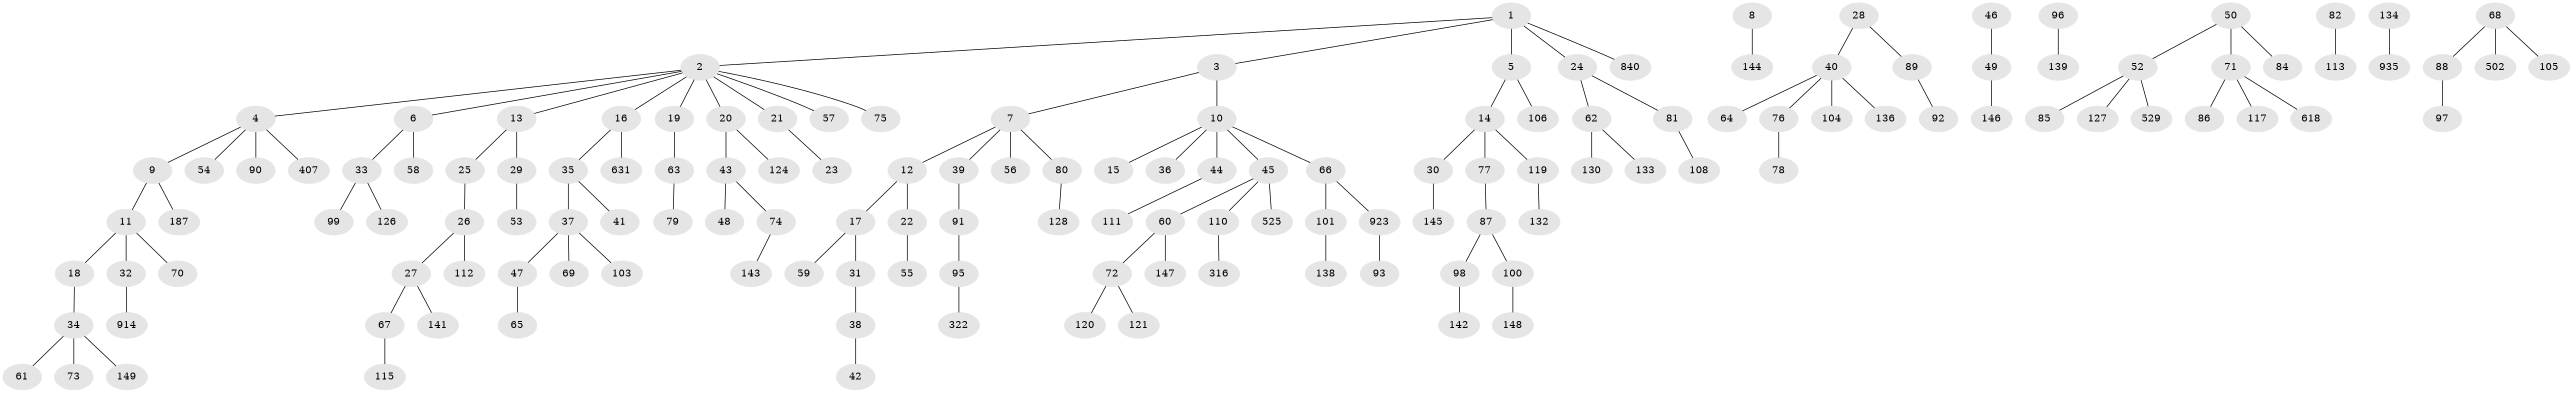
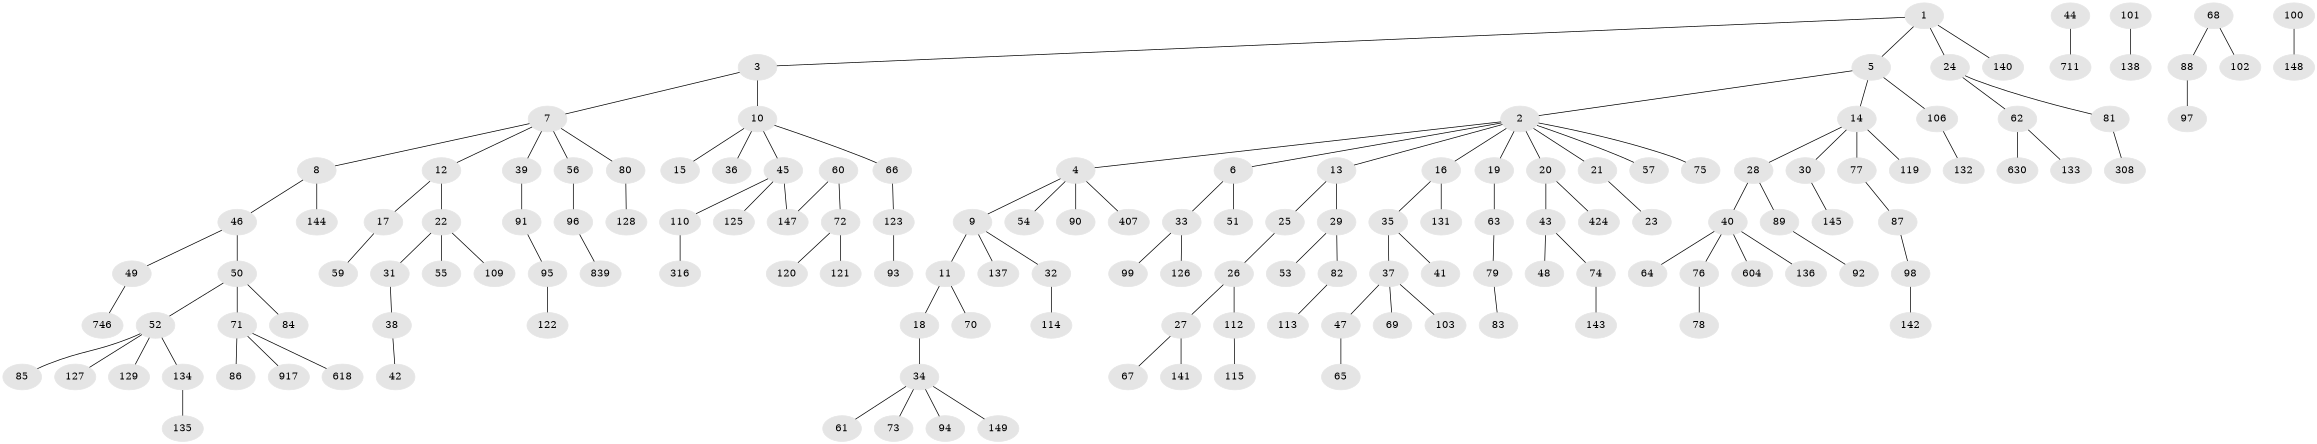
(1106, 42) -> (1696, 93)
(1630, 67) -> (2003, 67)
(2058, 67) -> (601, 274)
(2389, 67) -> (183, 429)
(2495, 67) -> (2240, 67)
(2549, 67) -> none
(1832, 119) -> (1752, 274)
(1992, 119) -> (102, 325)
(2151, 119) -> (129, 377)
(2258, 119) -> (289, 377)
none -> (432, 145)
(1217, 145) -> none
none -> (1805, 145)
(414, 171) -> (1233, 222)
(621, 171) -> (1441, 222)
(779, 171) -> (1599, 222)
(1592, 171) -> (2017, 171)
(1699, 171) -> (2125, 171)
none -> (277, 196)
none -> (573, 196)
(1217, 196) -> (785, 196)
(1326, 196) -> none
(1539, 196) -> (1950, 145)
(179, 222) -> (998, 274)
(1112, 222) -> (2070, 67)
(1272, 222) -> (734, 222)
(1380, 222) -> (894, 222)
(126, 248) -> (1012, 248)
none -> (237, 248)
(856, 248) -> (416, 248)
none -> (1337, 248)
(1500, 248) -> none
none -> (494, 274)
(127, 325) -> (1051, 325)
(959, 325) -> (548, 325)
none -> (1499, 325)
none -> (169, 351)
(385, 351) -> (1234, 351)
none -> (945, 429)
